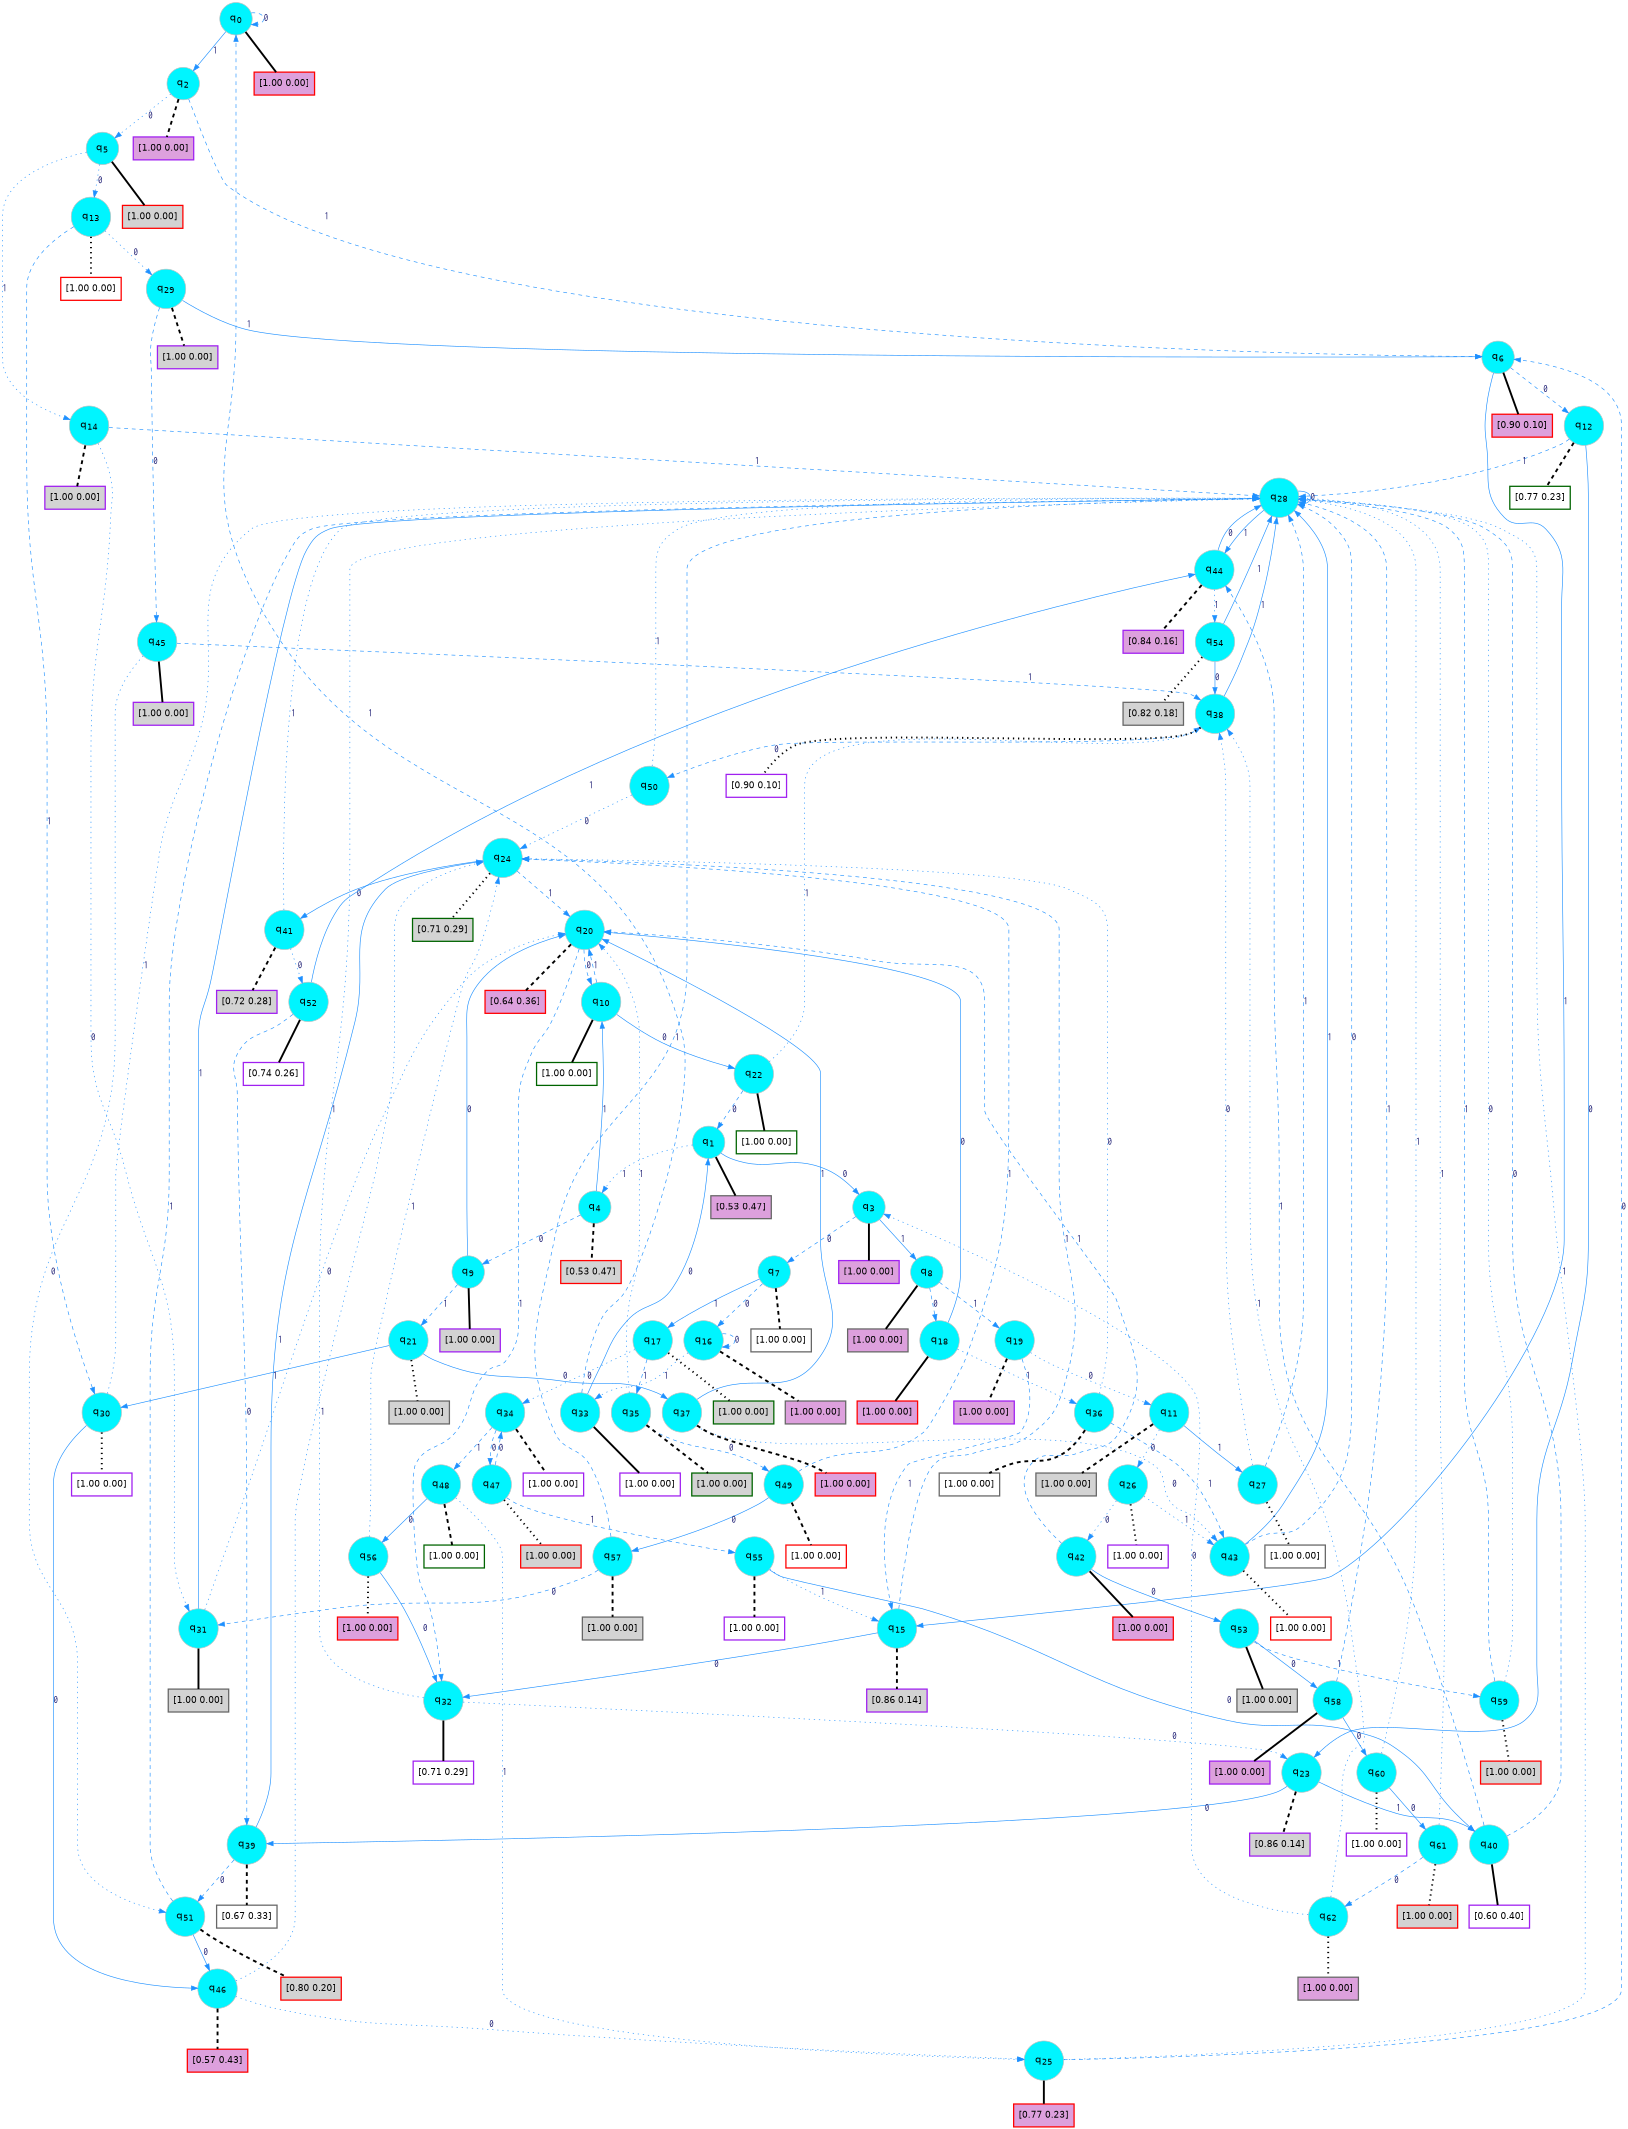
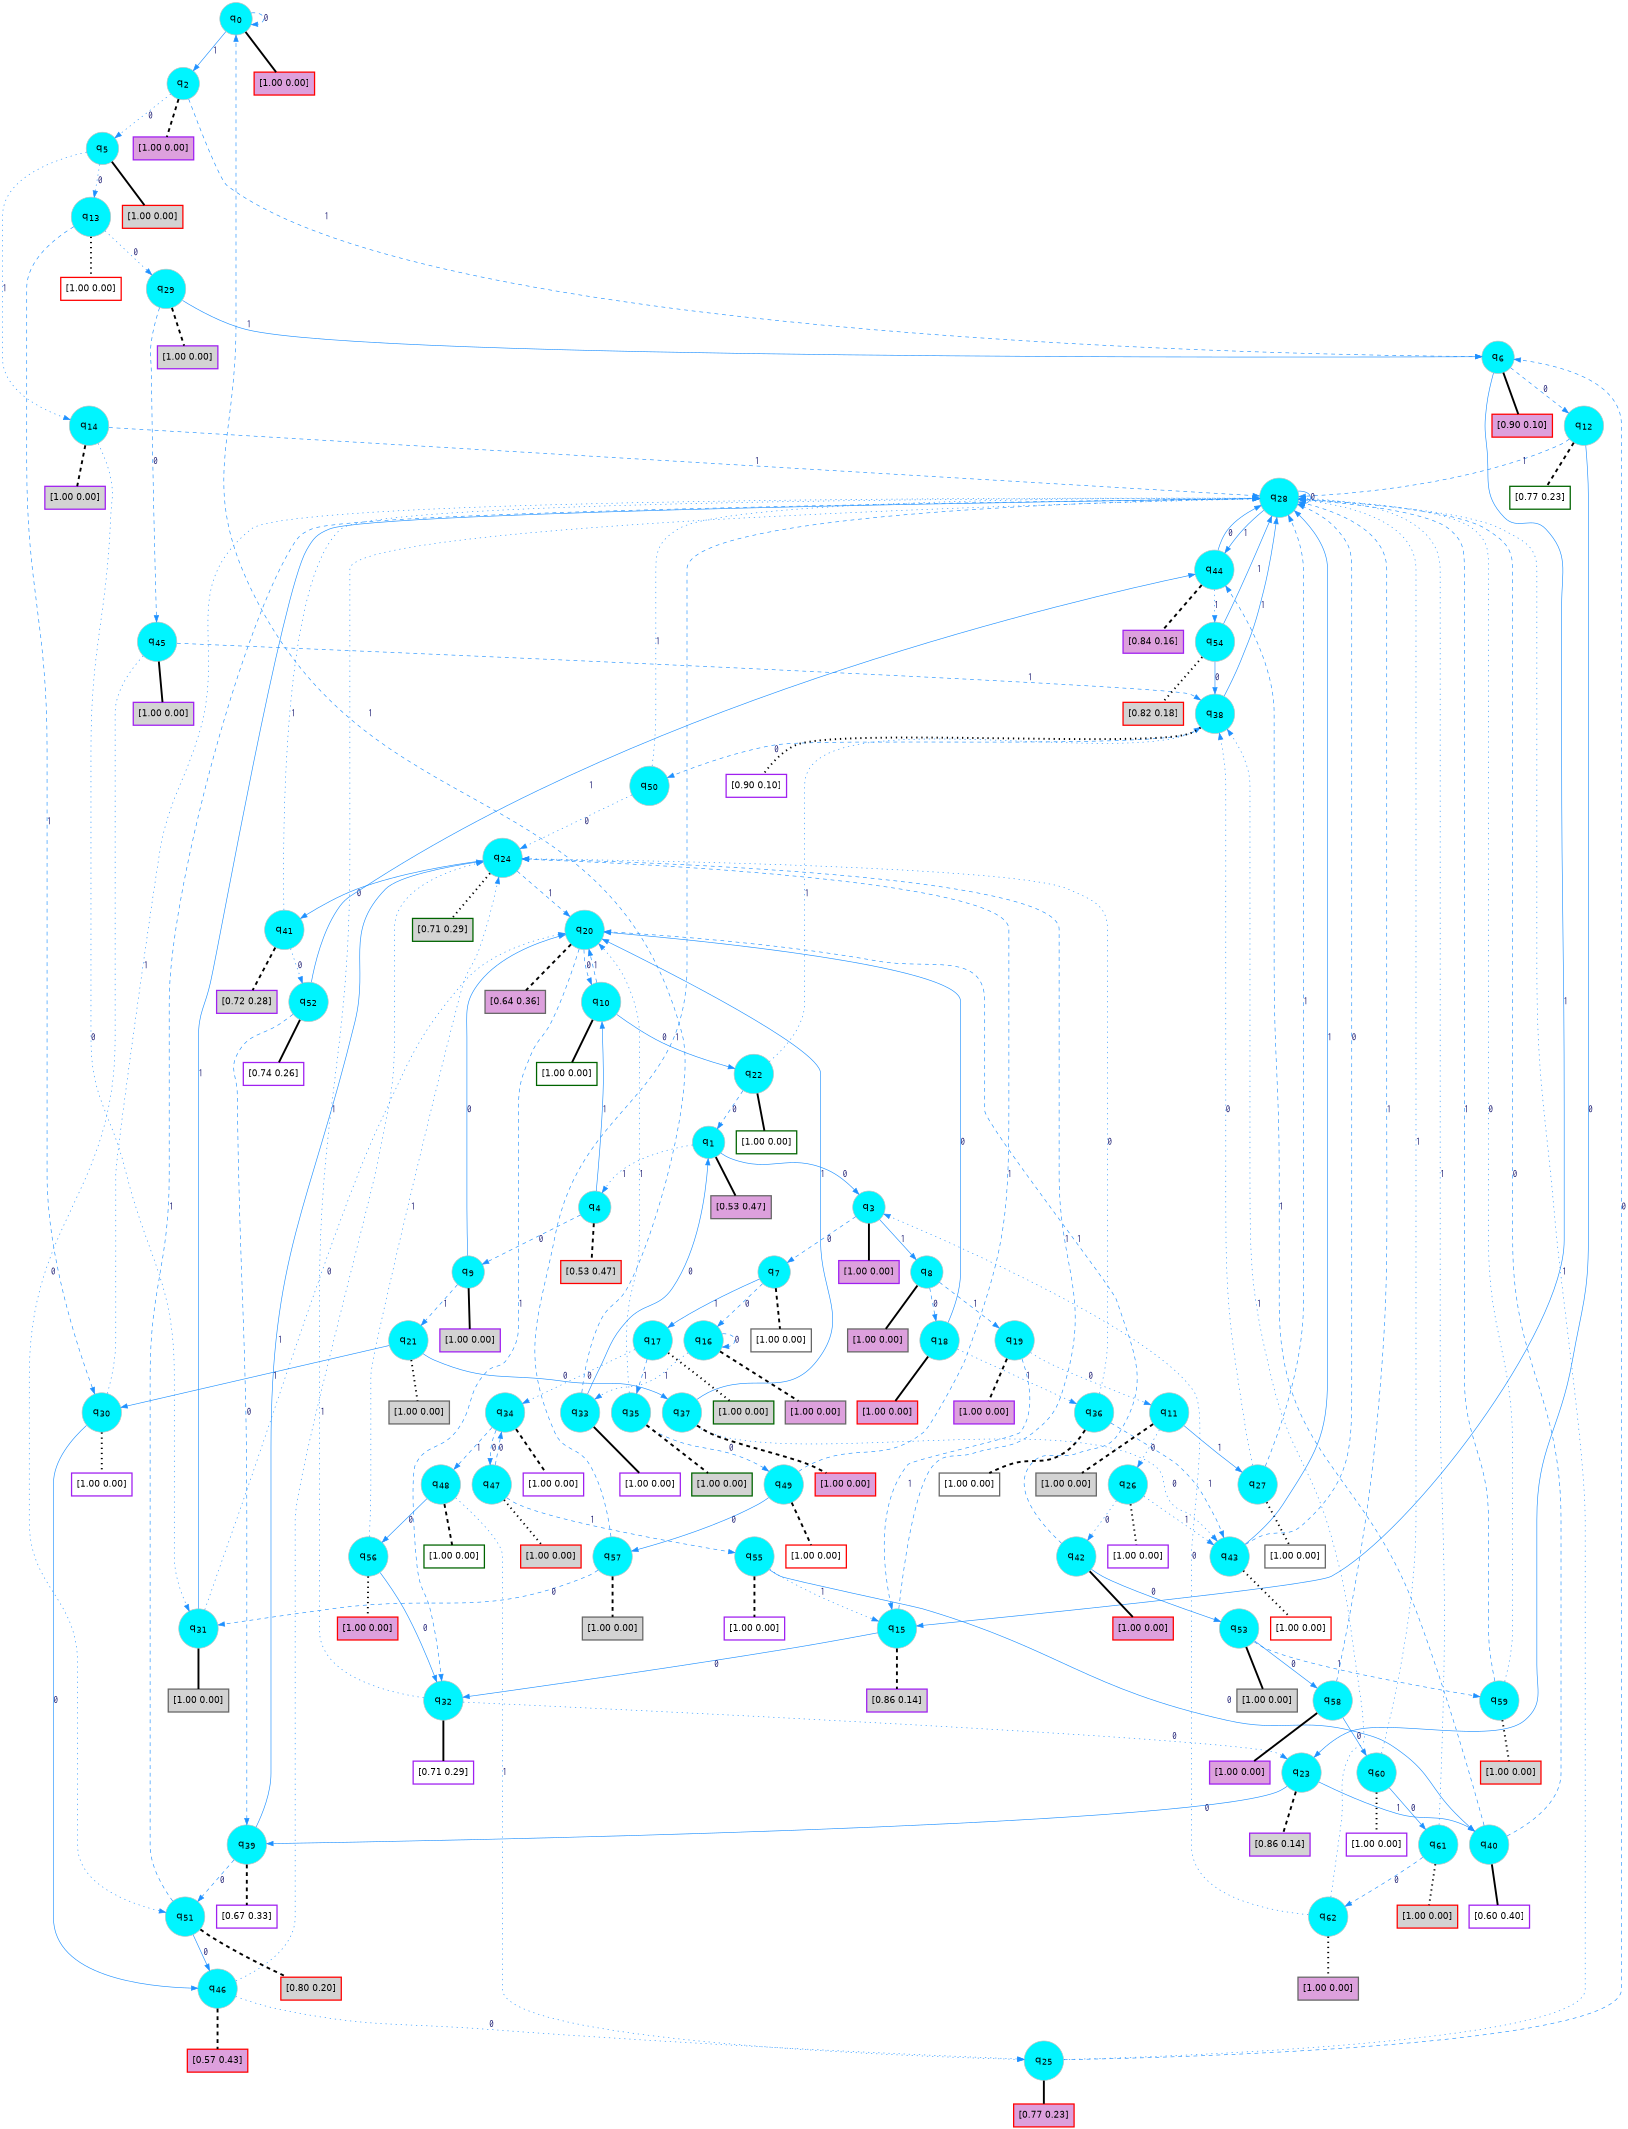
(1153, 714) -> (1153, 714)
(515, 1002) -> (515, 1002)
(247, 1917) -> (247, 1917)
